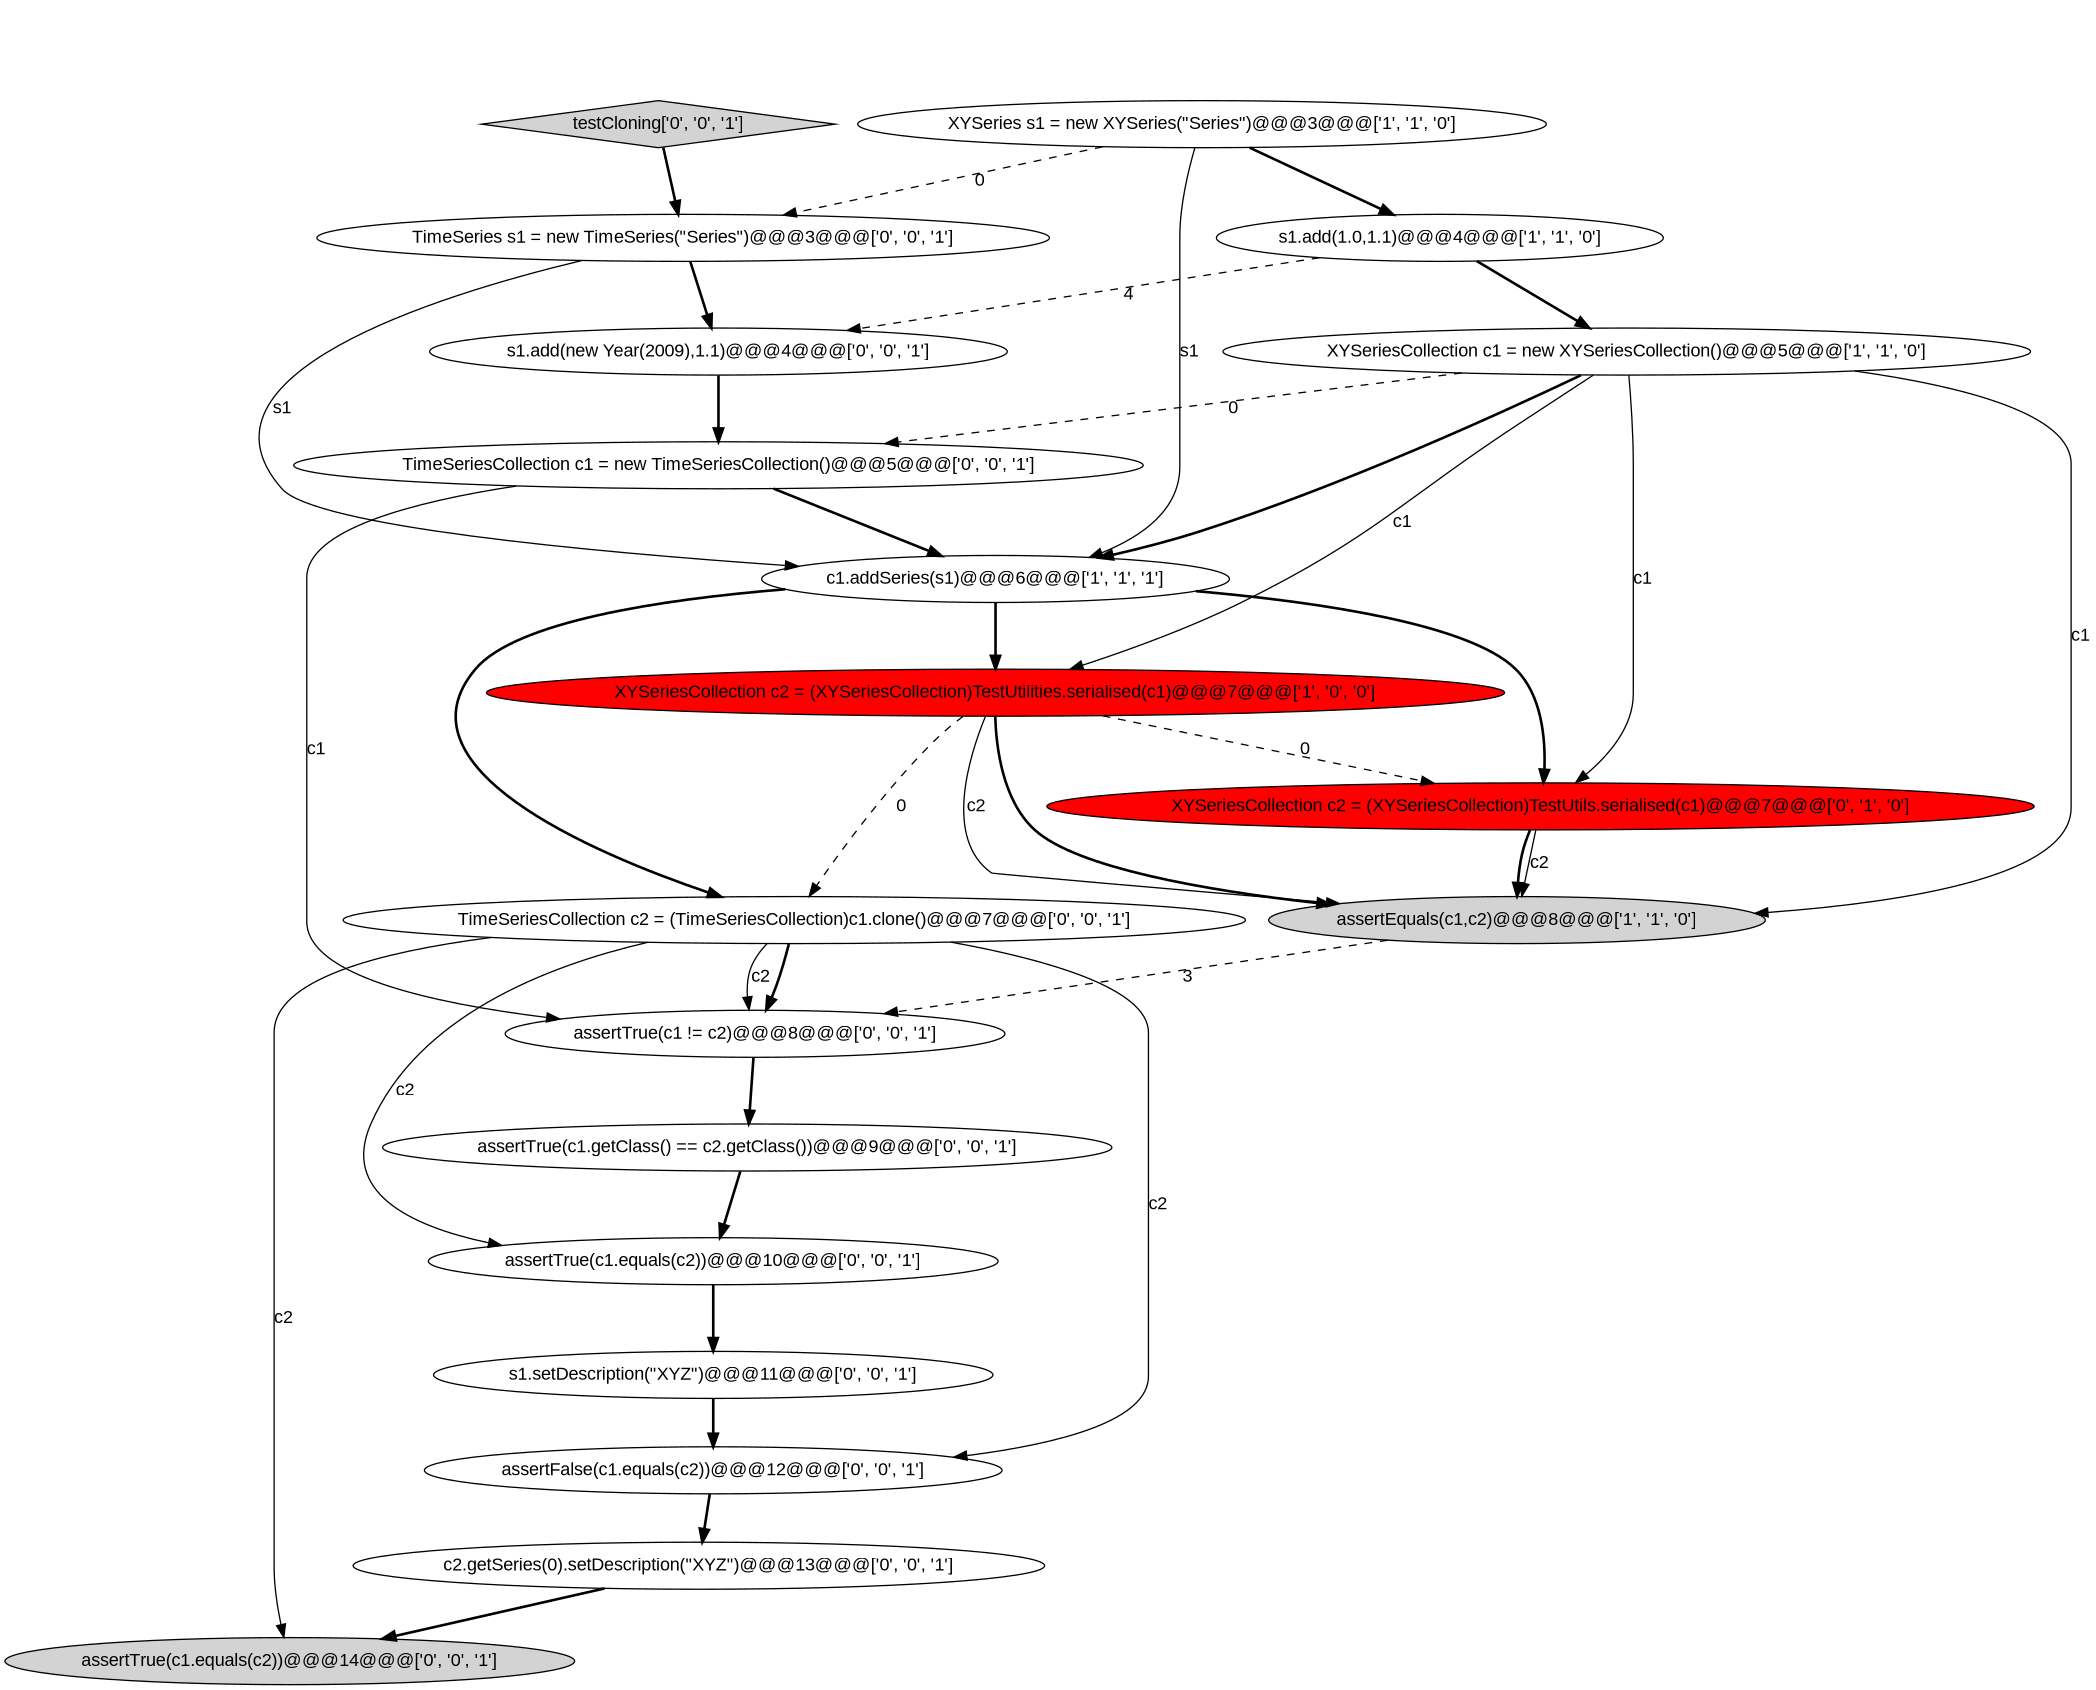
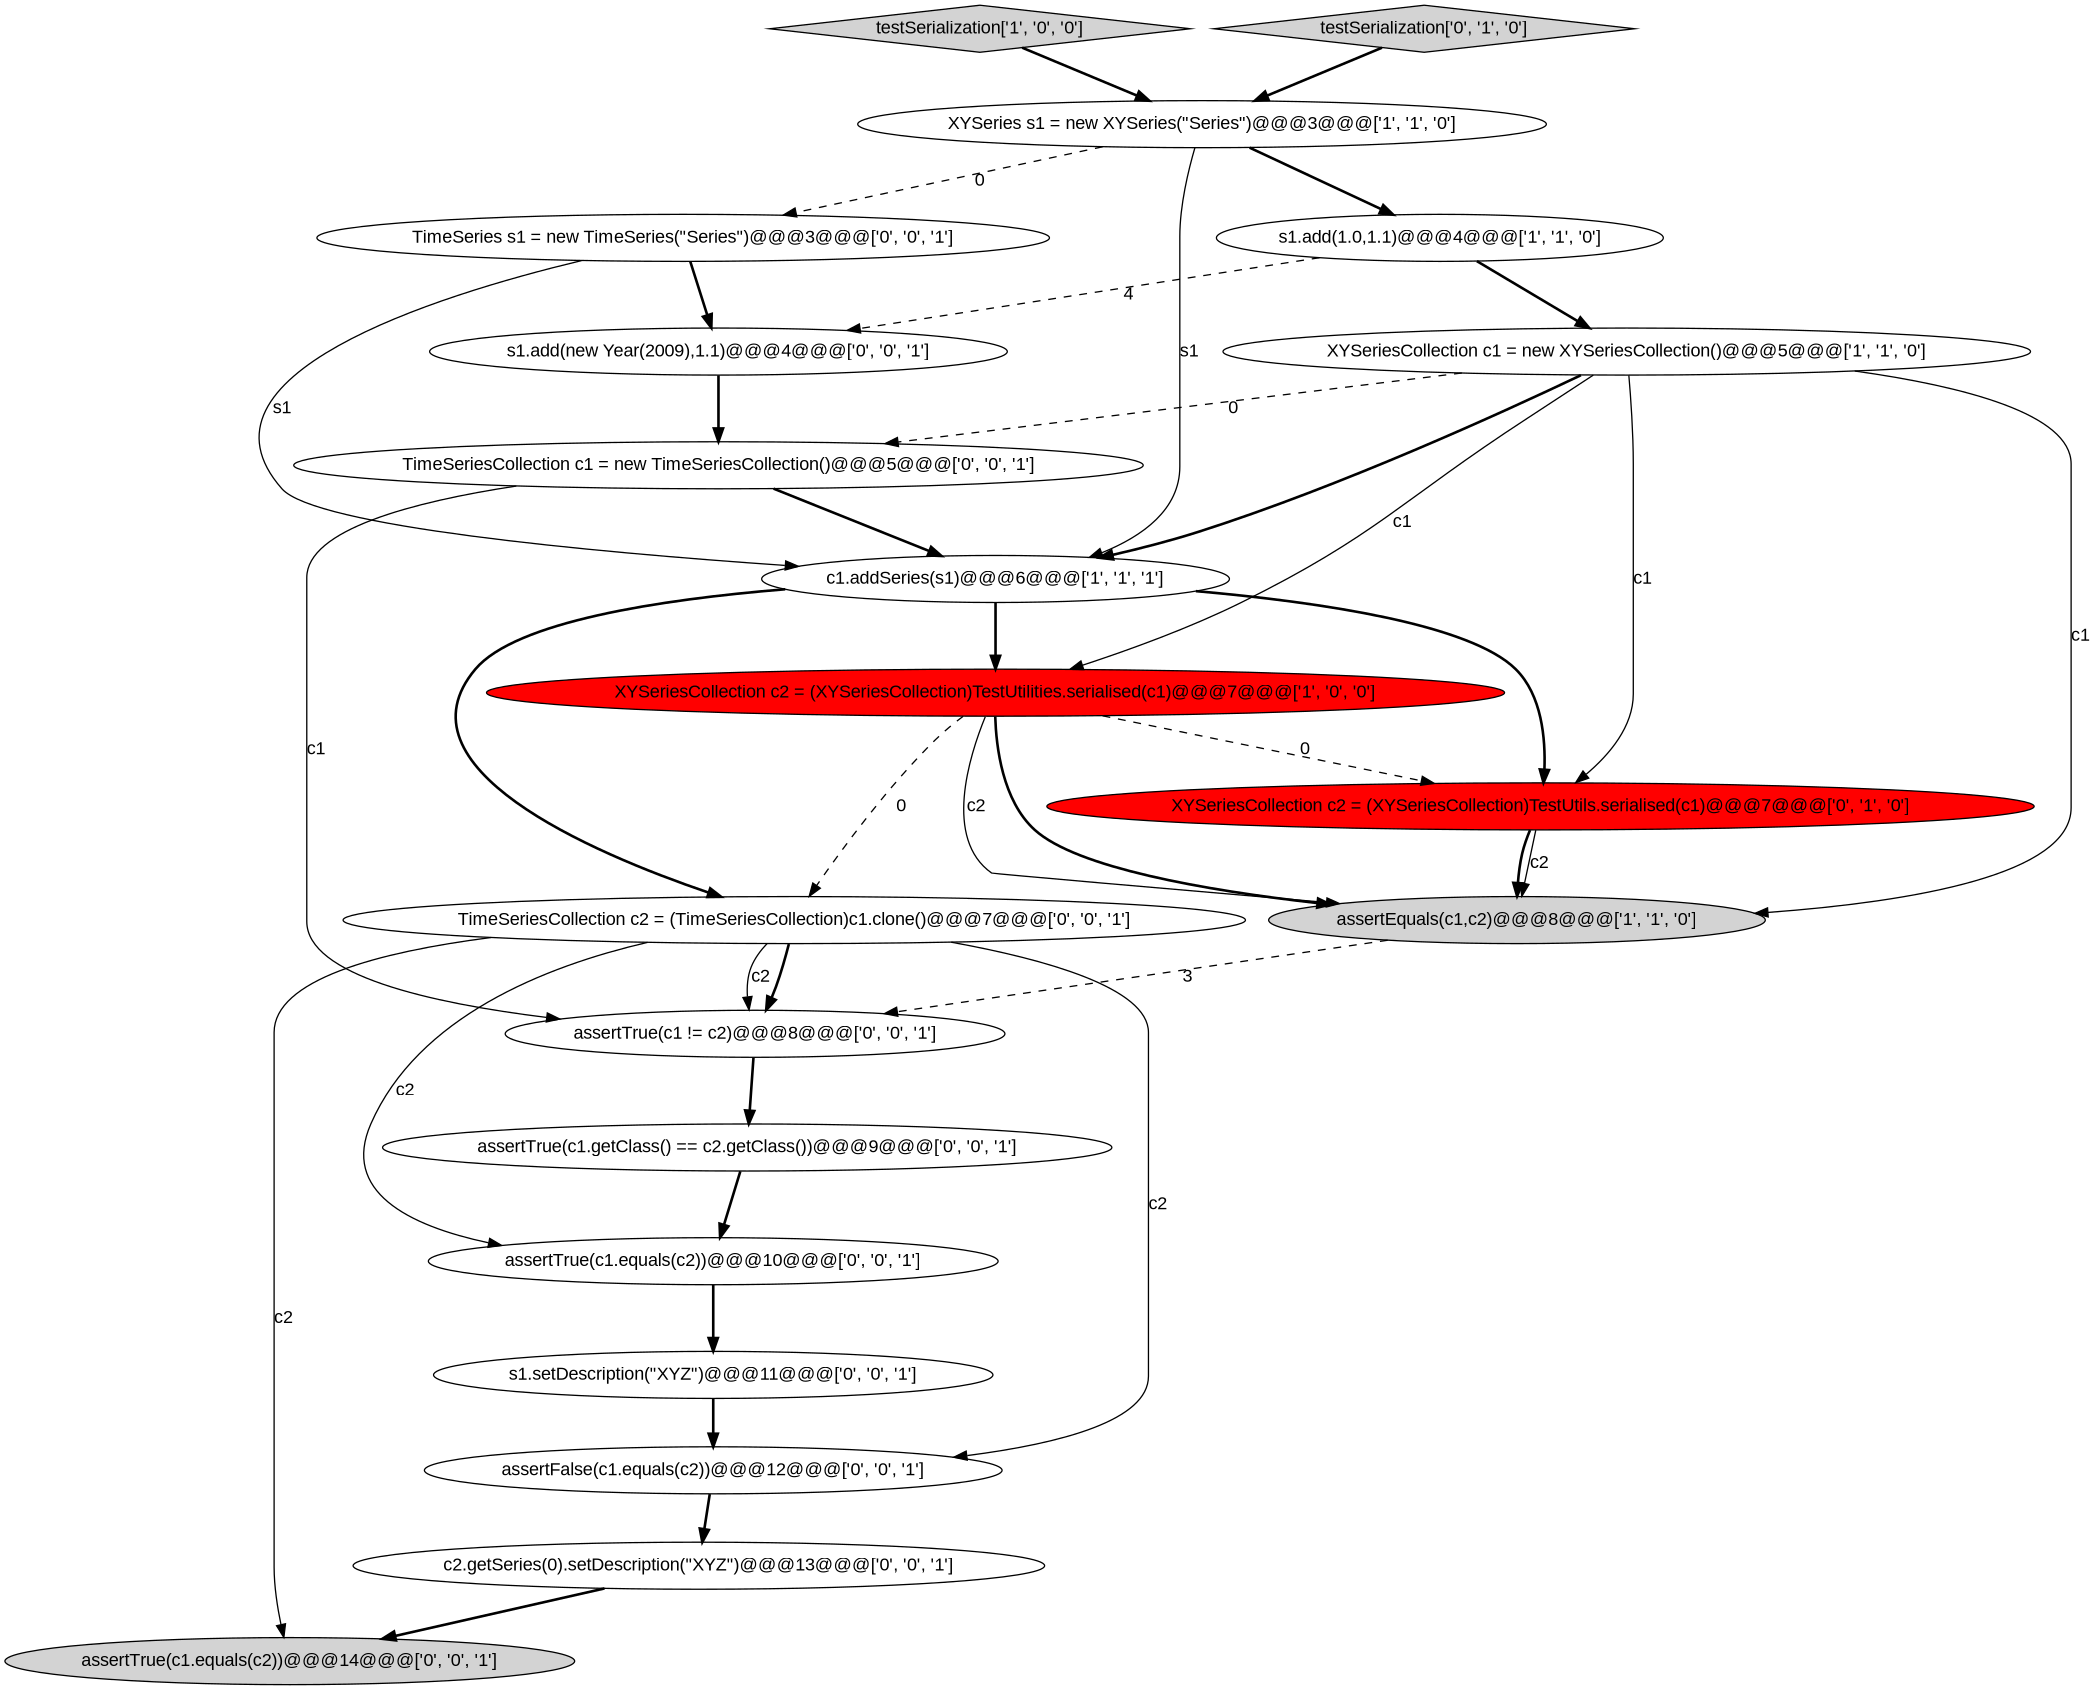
none -> (980, 29)
none -> (1424, 29)
(658, 124) -> none
